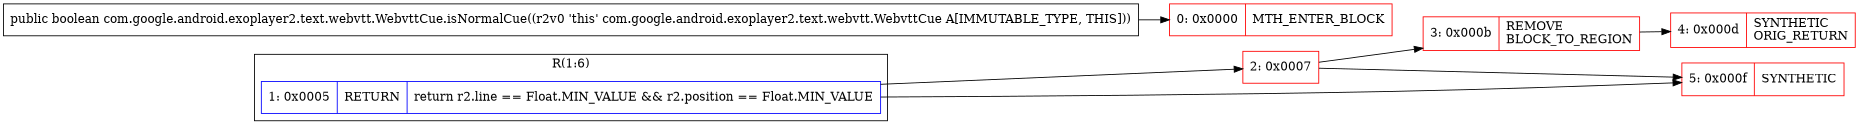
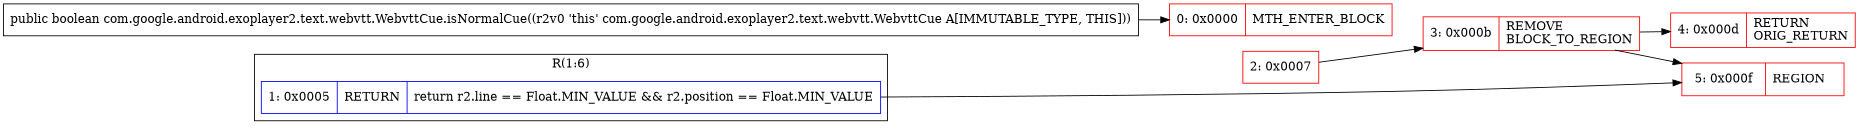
(1791, 23) -> (1781, 23)
(1496, 73) -> (1644, 56)
(1057, 77) -> none
(1799, 79) -> (1799, 79)
